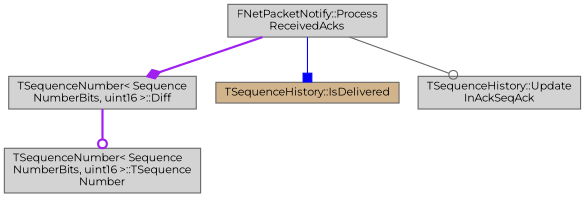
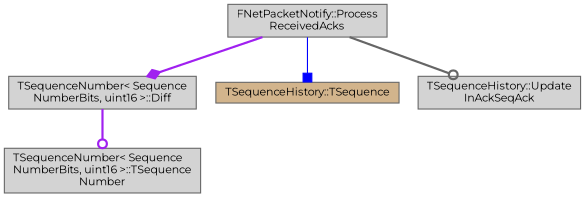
(399, 55) -> (399, 55)
(307, 93) -> (307, 93)
